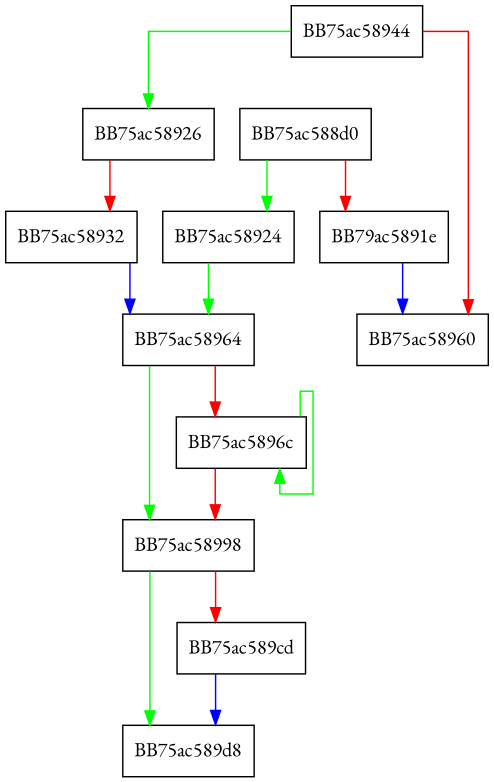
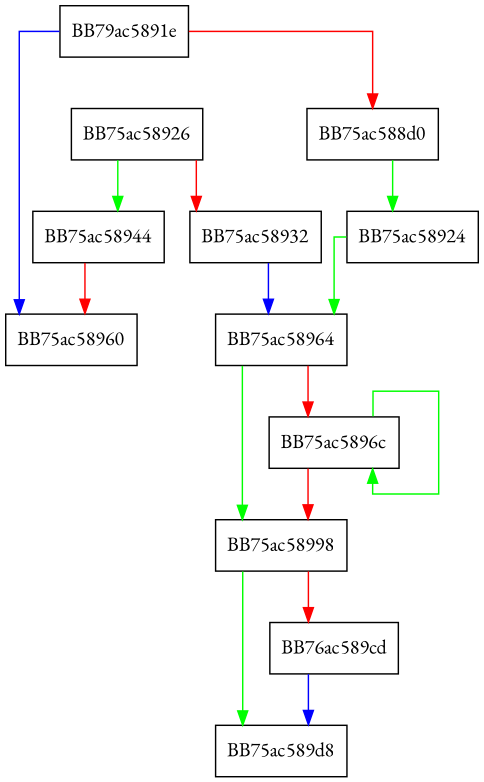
(188, 31) -> (118, 178)
(346, 178) -> (312, 31)
(241, 648) -> (334, 648)
